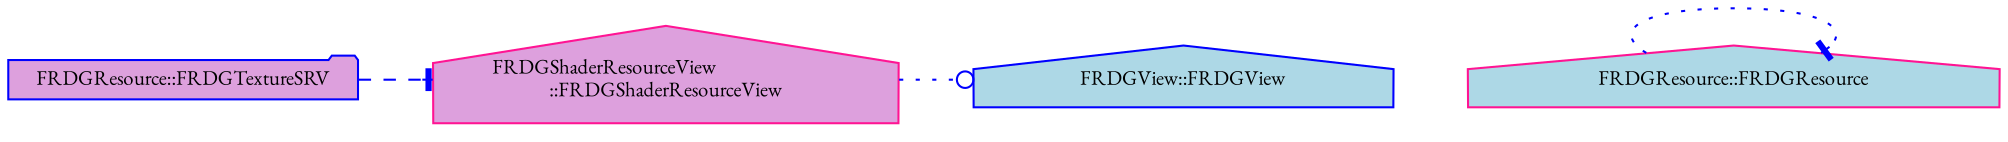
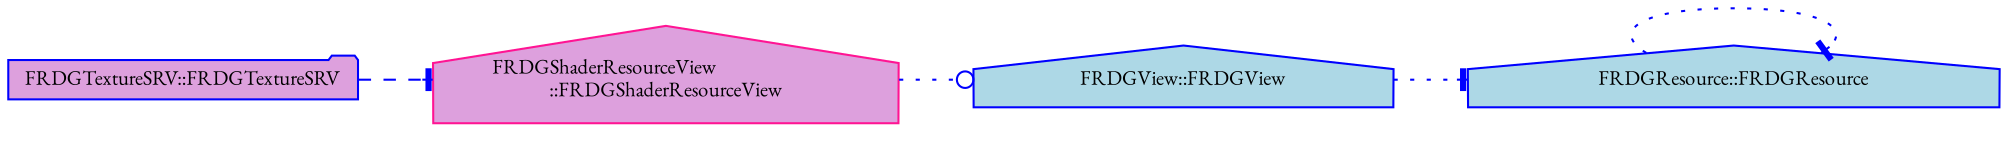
(183, 80) -> (183, 80)
none -> (1425, 80)
(1734, 80) -> (1734, 80)
